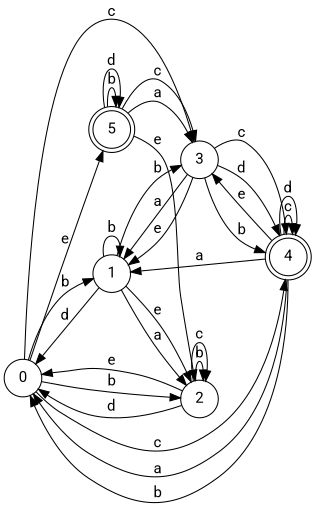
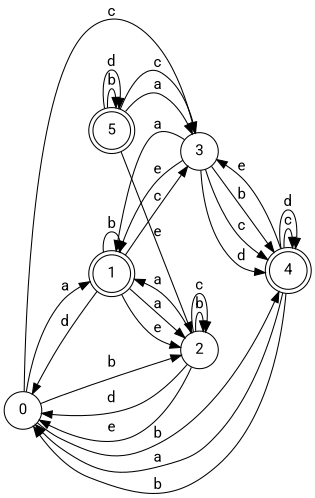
(158, 169) -> (158, 197)
(64, 261) -> none
(203, 265) -> (172, 304)
(112, 274) -> (112, 274)
(65, 283) -> (65, 287)
(158, 443) -> (158, 434)
